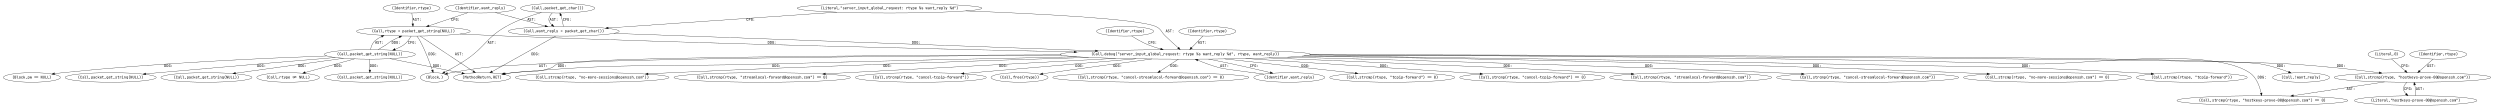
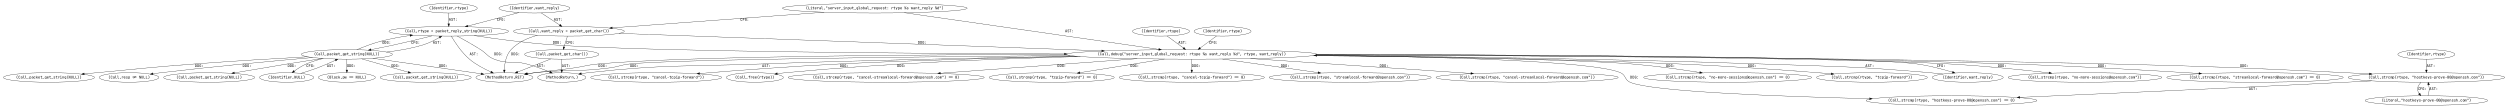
(549, 19) -> (536, 65)
(413, 31) -> (449, 31)
(2386, 54) -> none
none -> (287, 77)
(288, 77) -> (129, 77)
(435, 77) -> (562, 77)
(2301, 77) -> none
